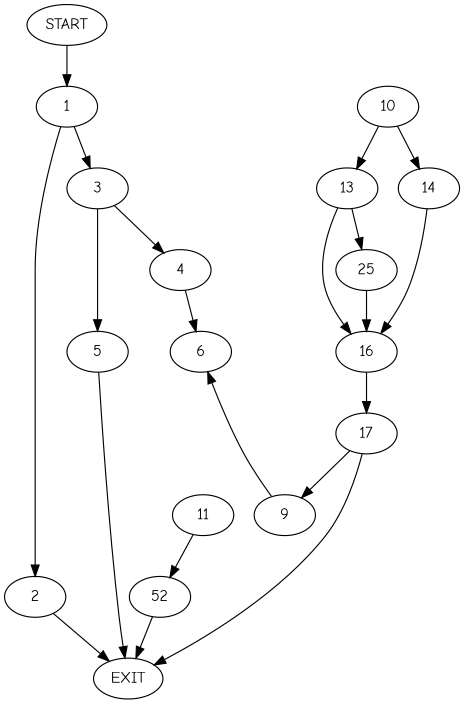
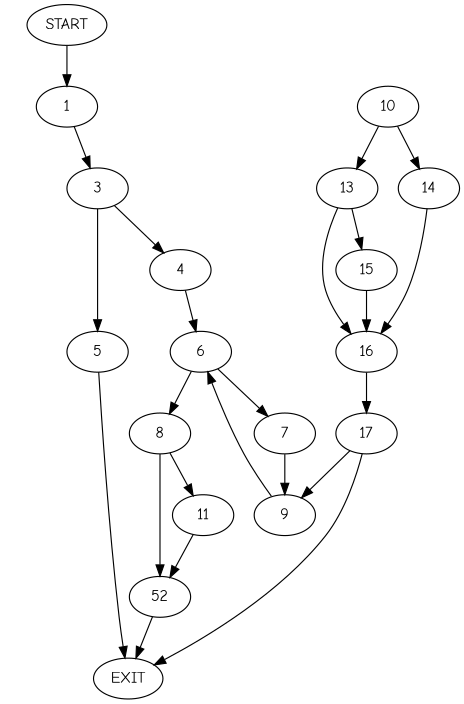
(367, 270) -> (367, 270)
none -> (160, 433)
none -> (285, 433)
(35, 597) -> none
